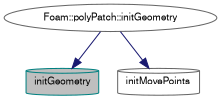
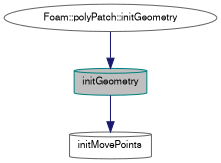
(132, 46) -> (110, 108)
